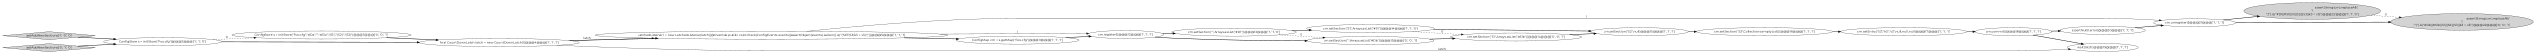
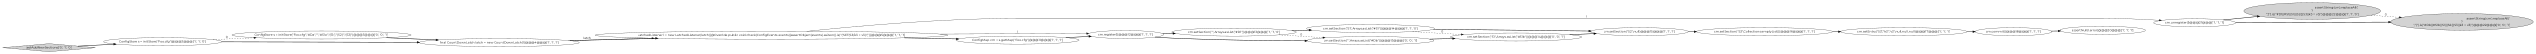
(2148, 27) -> none
(49, 36) -> none
(2103, 47) -> none
